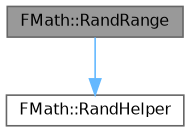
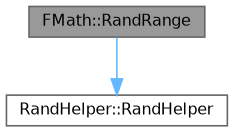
(95, 110) -> (117, 110)
